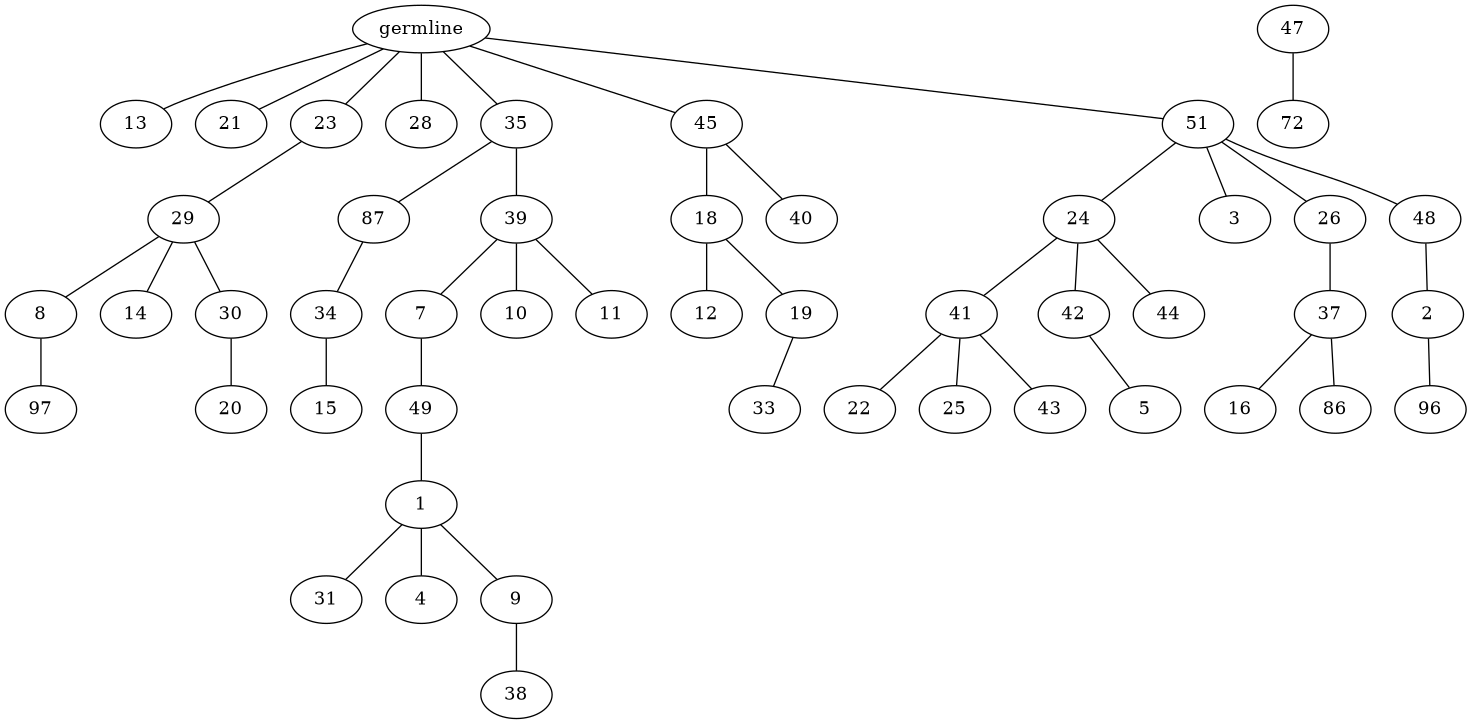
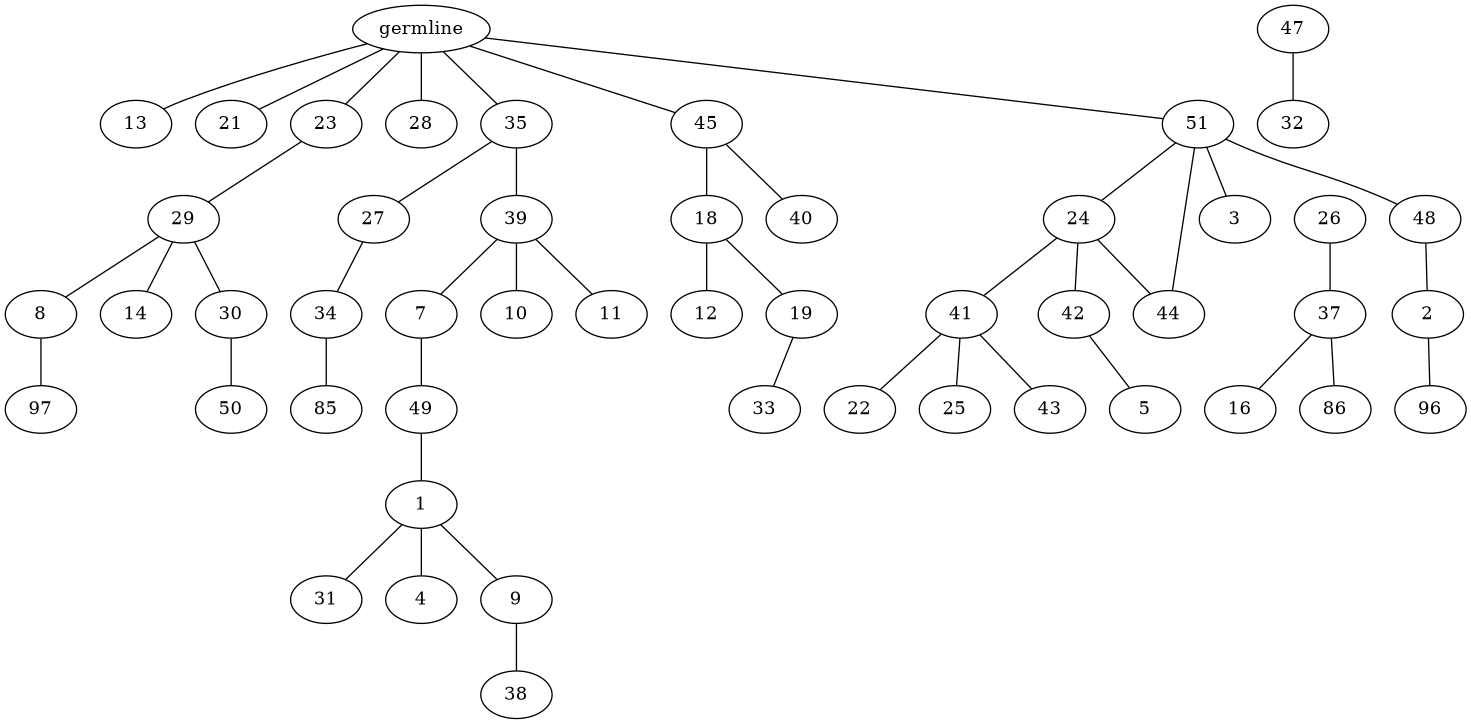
(1293, 124) -> (1293, 124)
(1264, 172) -> (1183, 219)
(374, 219) -> (374, 219)
(231, 409) -> (231, 409)
(326, 409) -> (326, 409)
